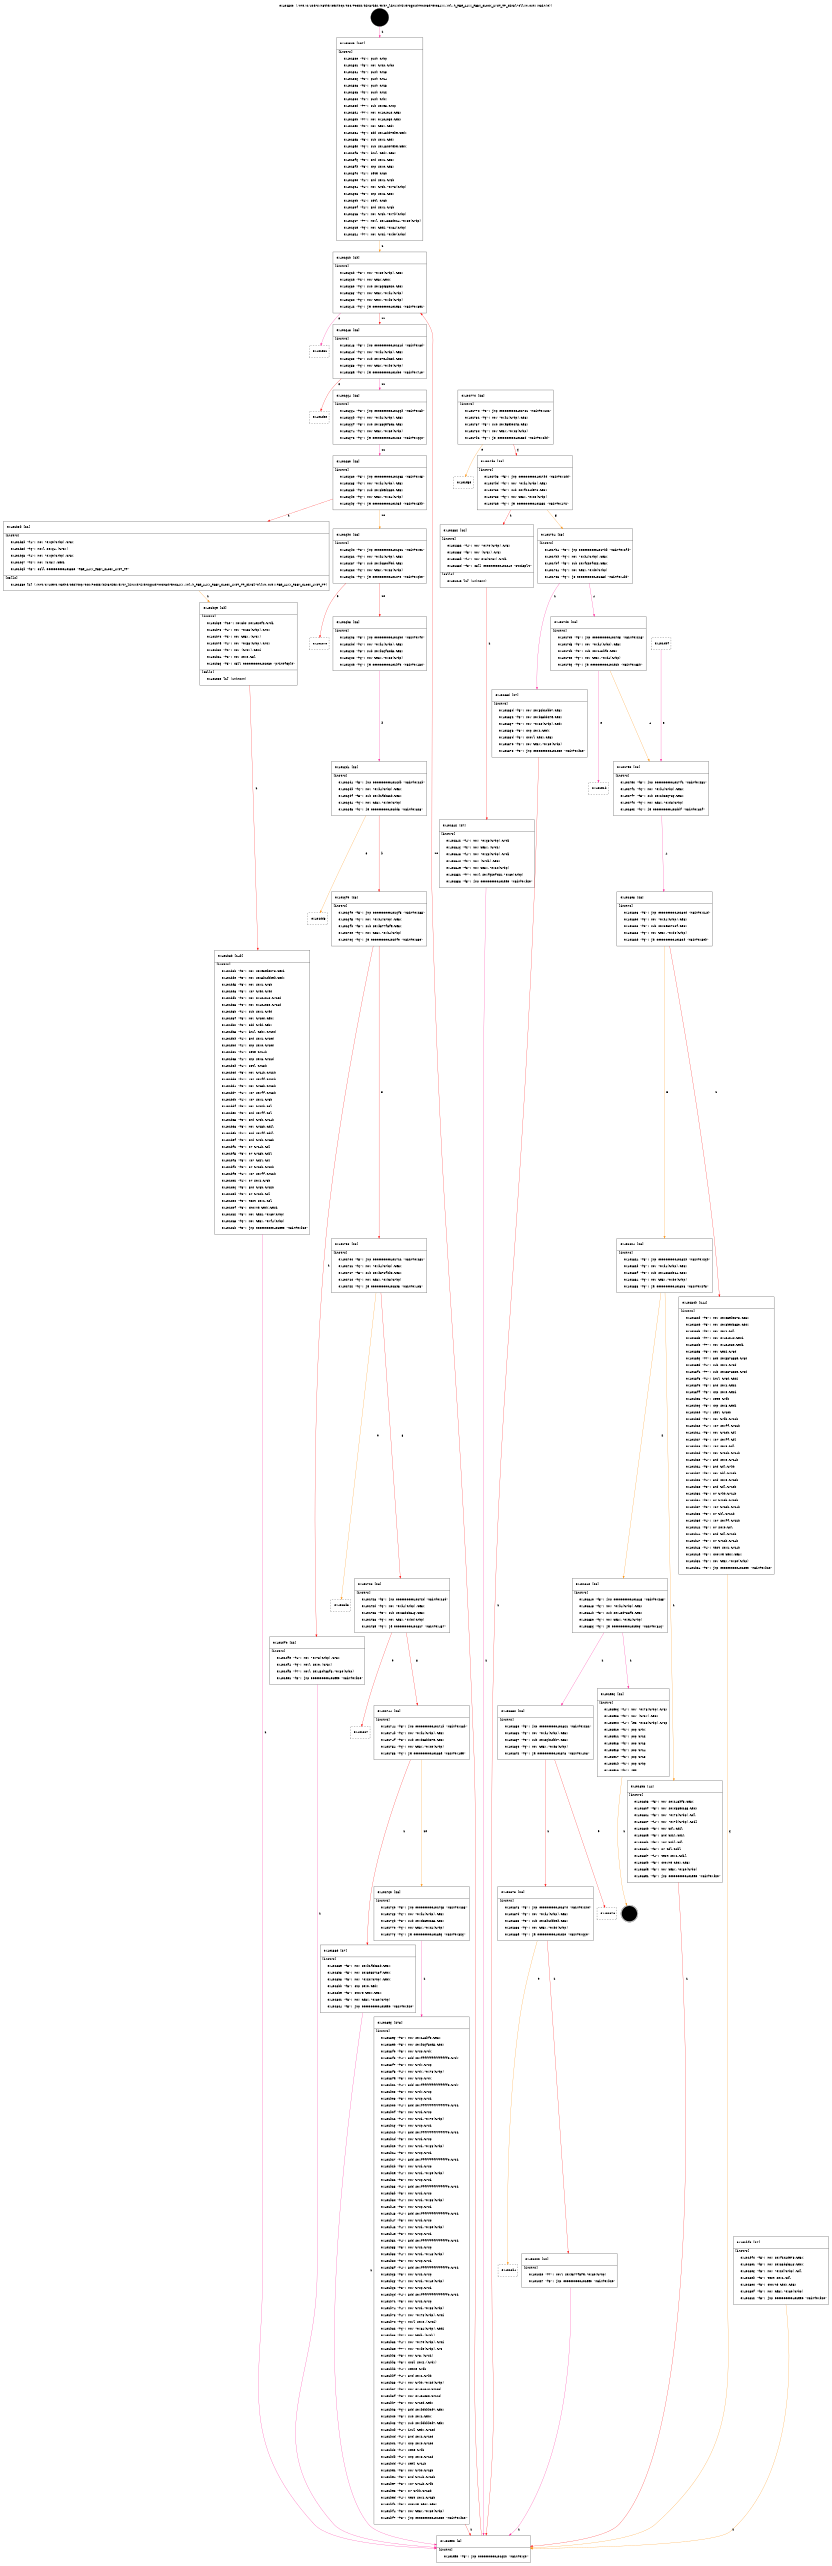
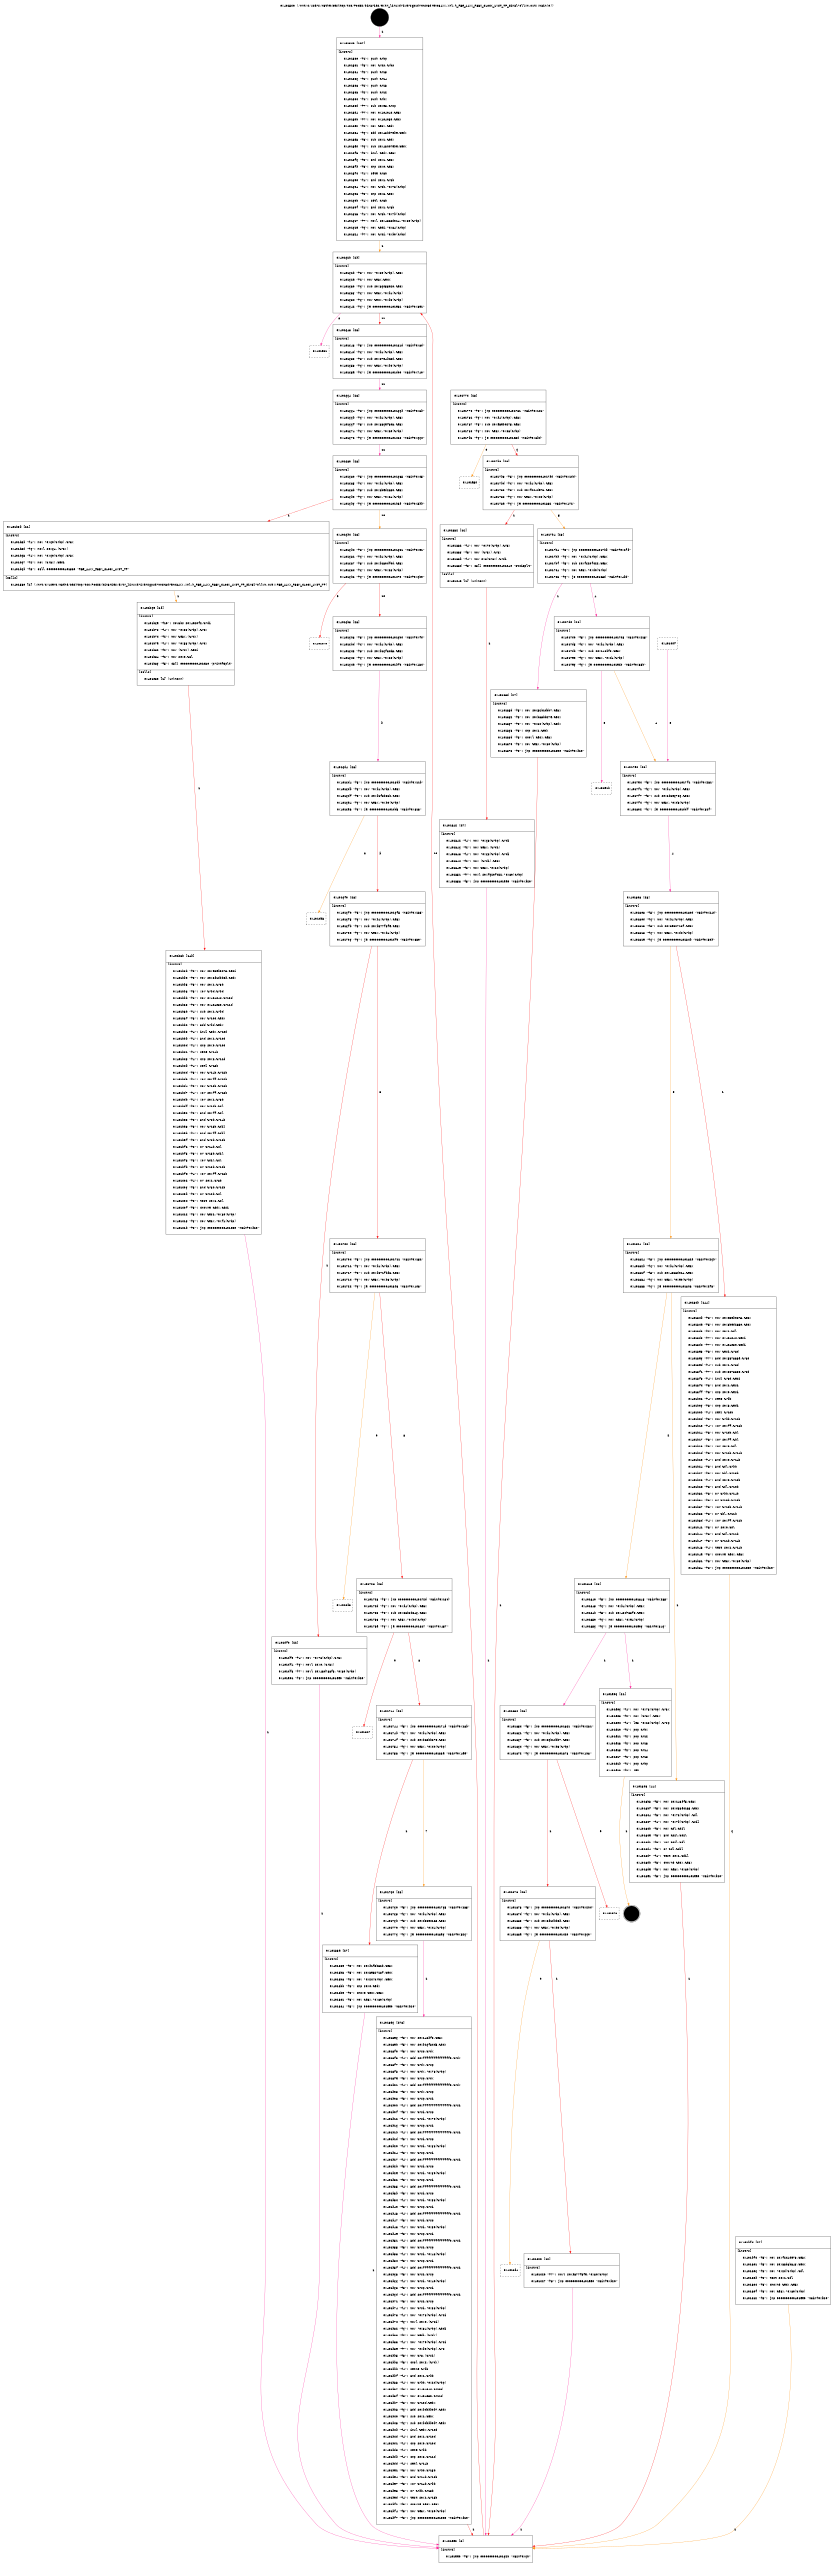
(319, 417) -> none
(424, 1832) -> (426, 1832)
